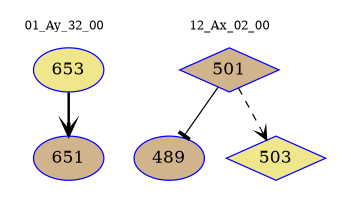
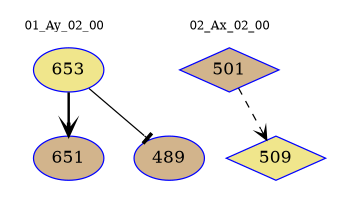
(64, 26) -> (64, 26)
(230, 26) -> (230, 26)
(202, 110) -> (106, 103)
(276, 158) -> (276, 158)
